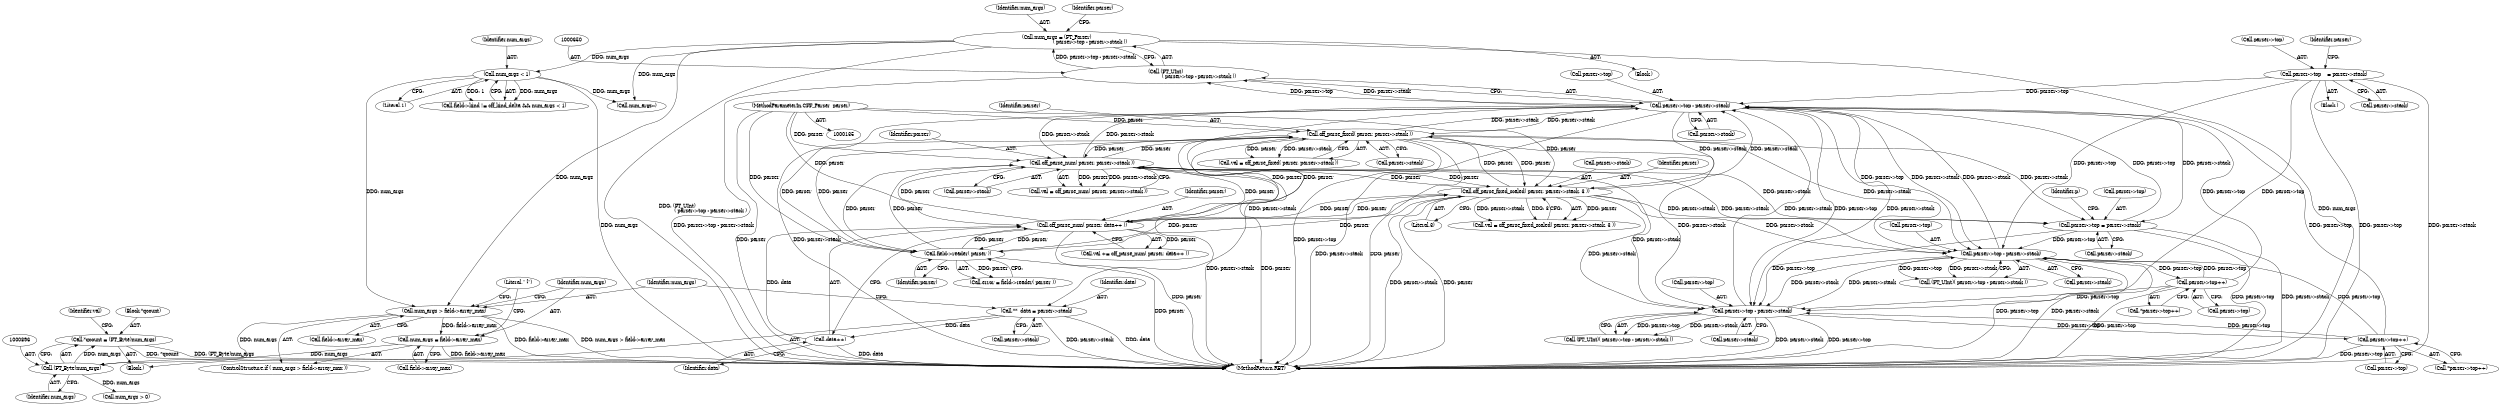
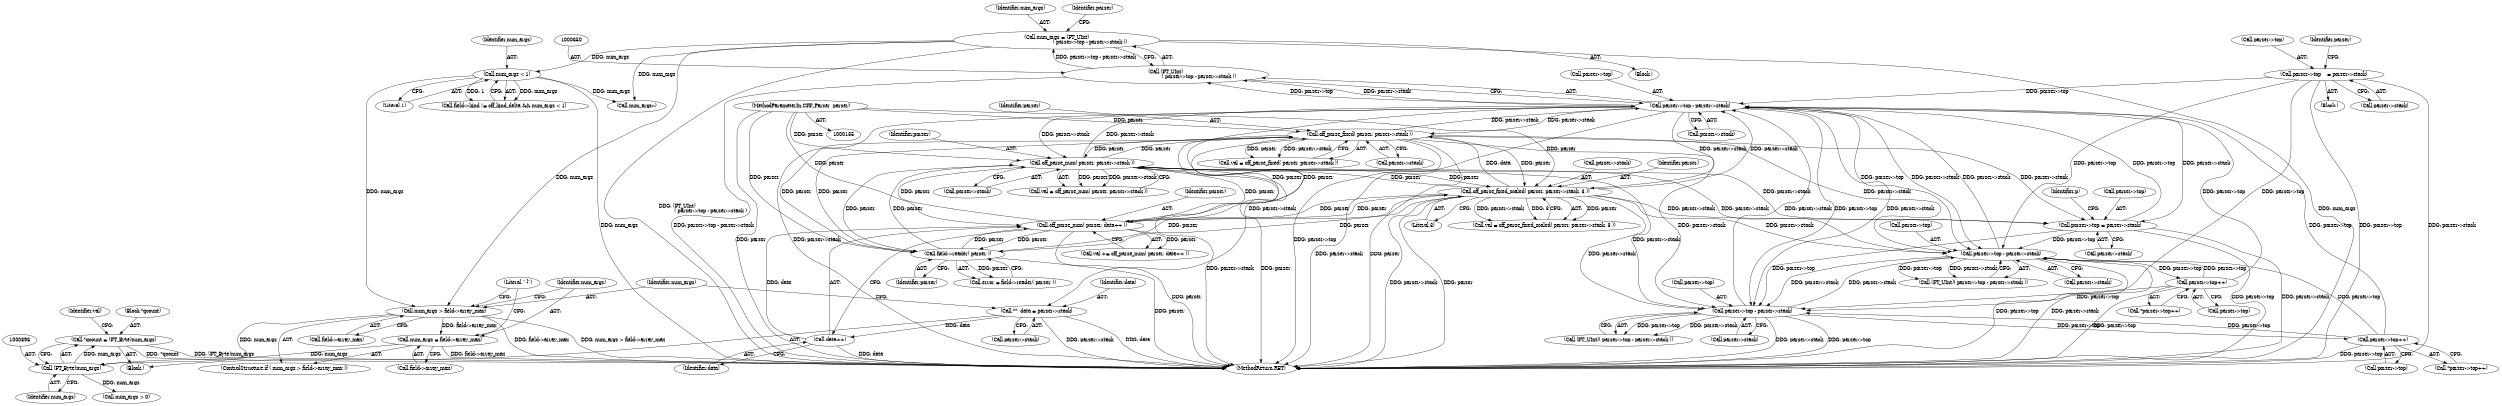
(1057, 40) -> (1057, 40)
(1498, 163) -> (1498, 163)
